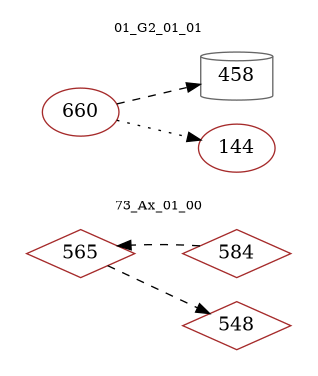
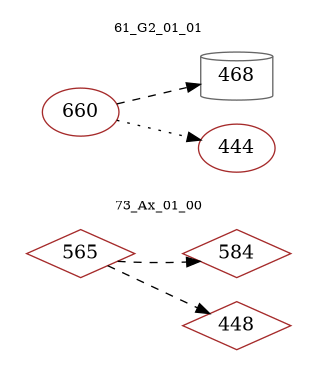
(159, 29) -> (159, 29)
(237, 76) -> (237, 76)
(237, 148) -> (237, 148)
(166, 245) -> (152, 263)
(237, 326) -> (237, 326)
